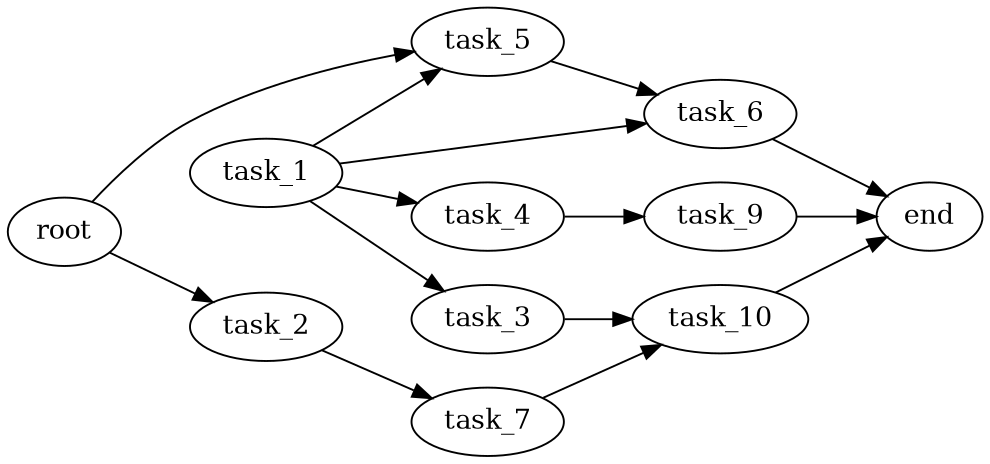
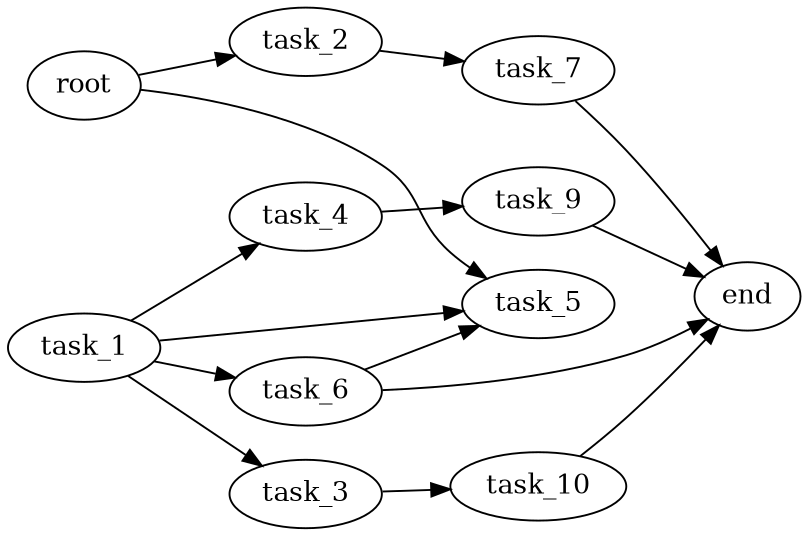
(595, 75) -> (413, 351)
(593, 375) -> (646, 173)
